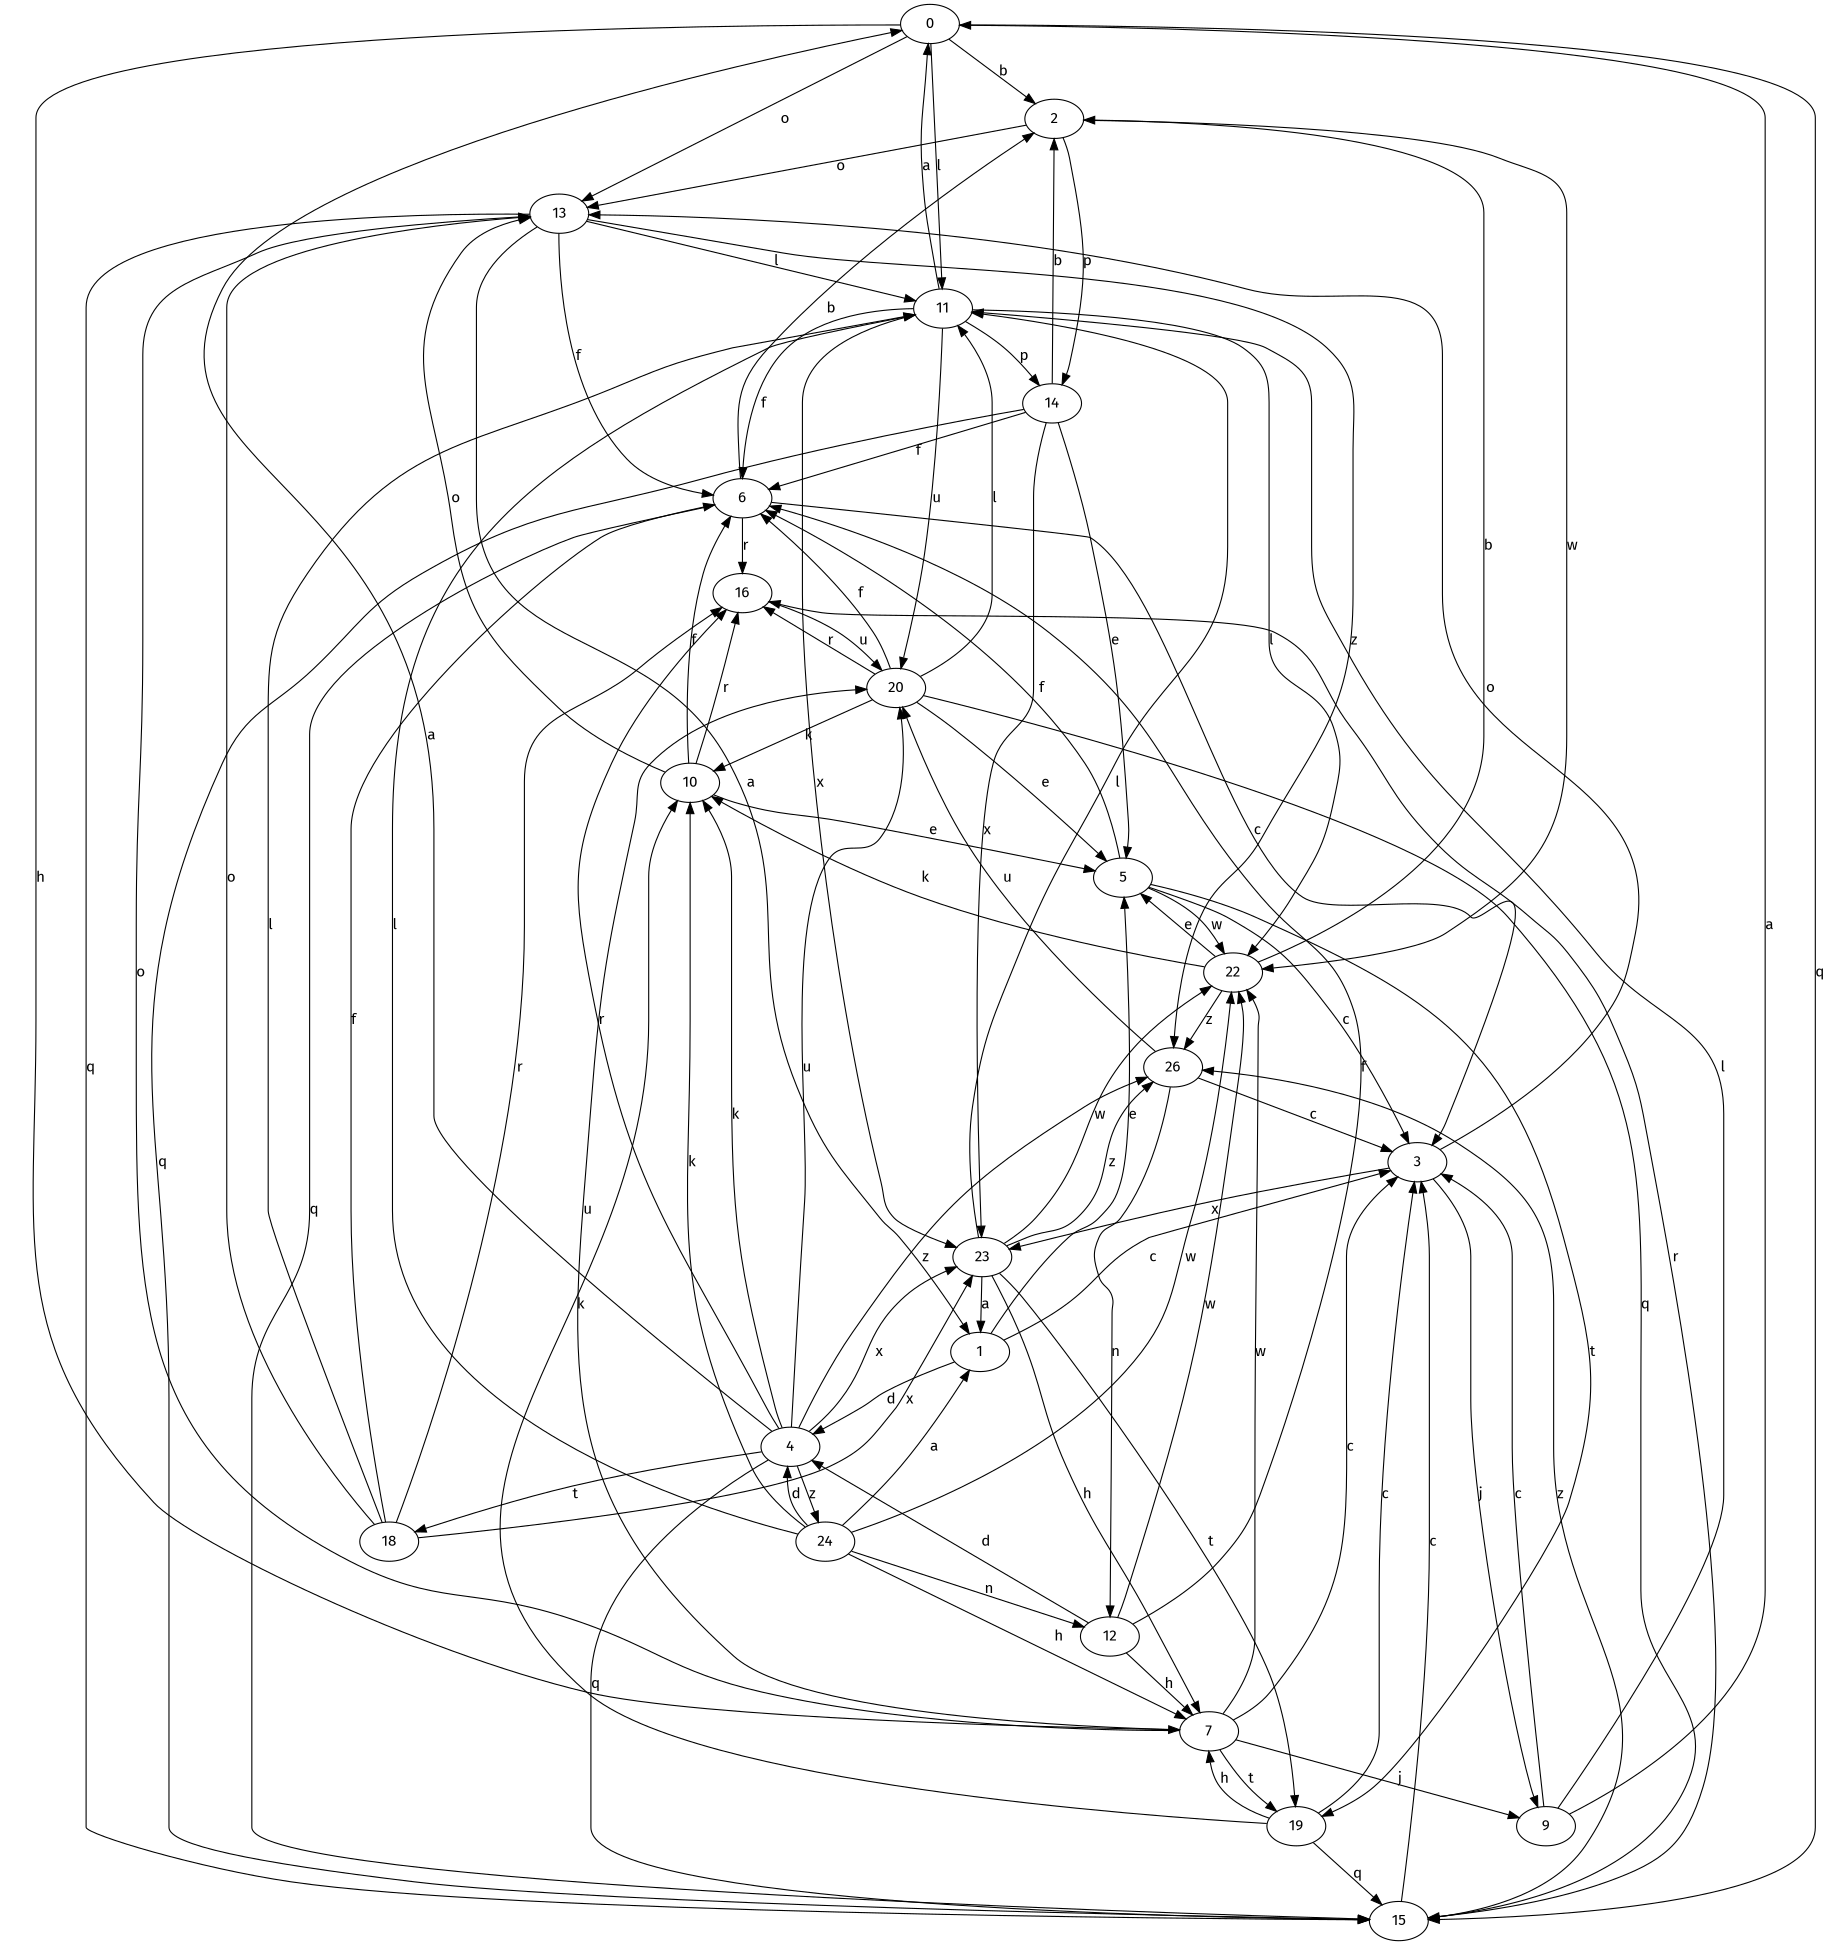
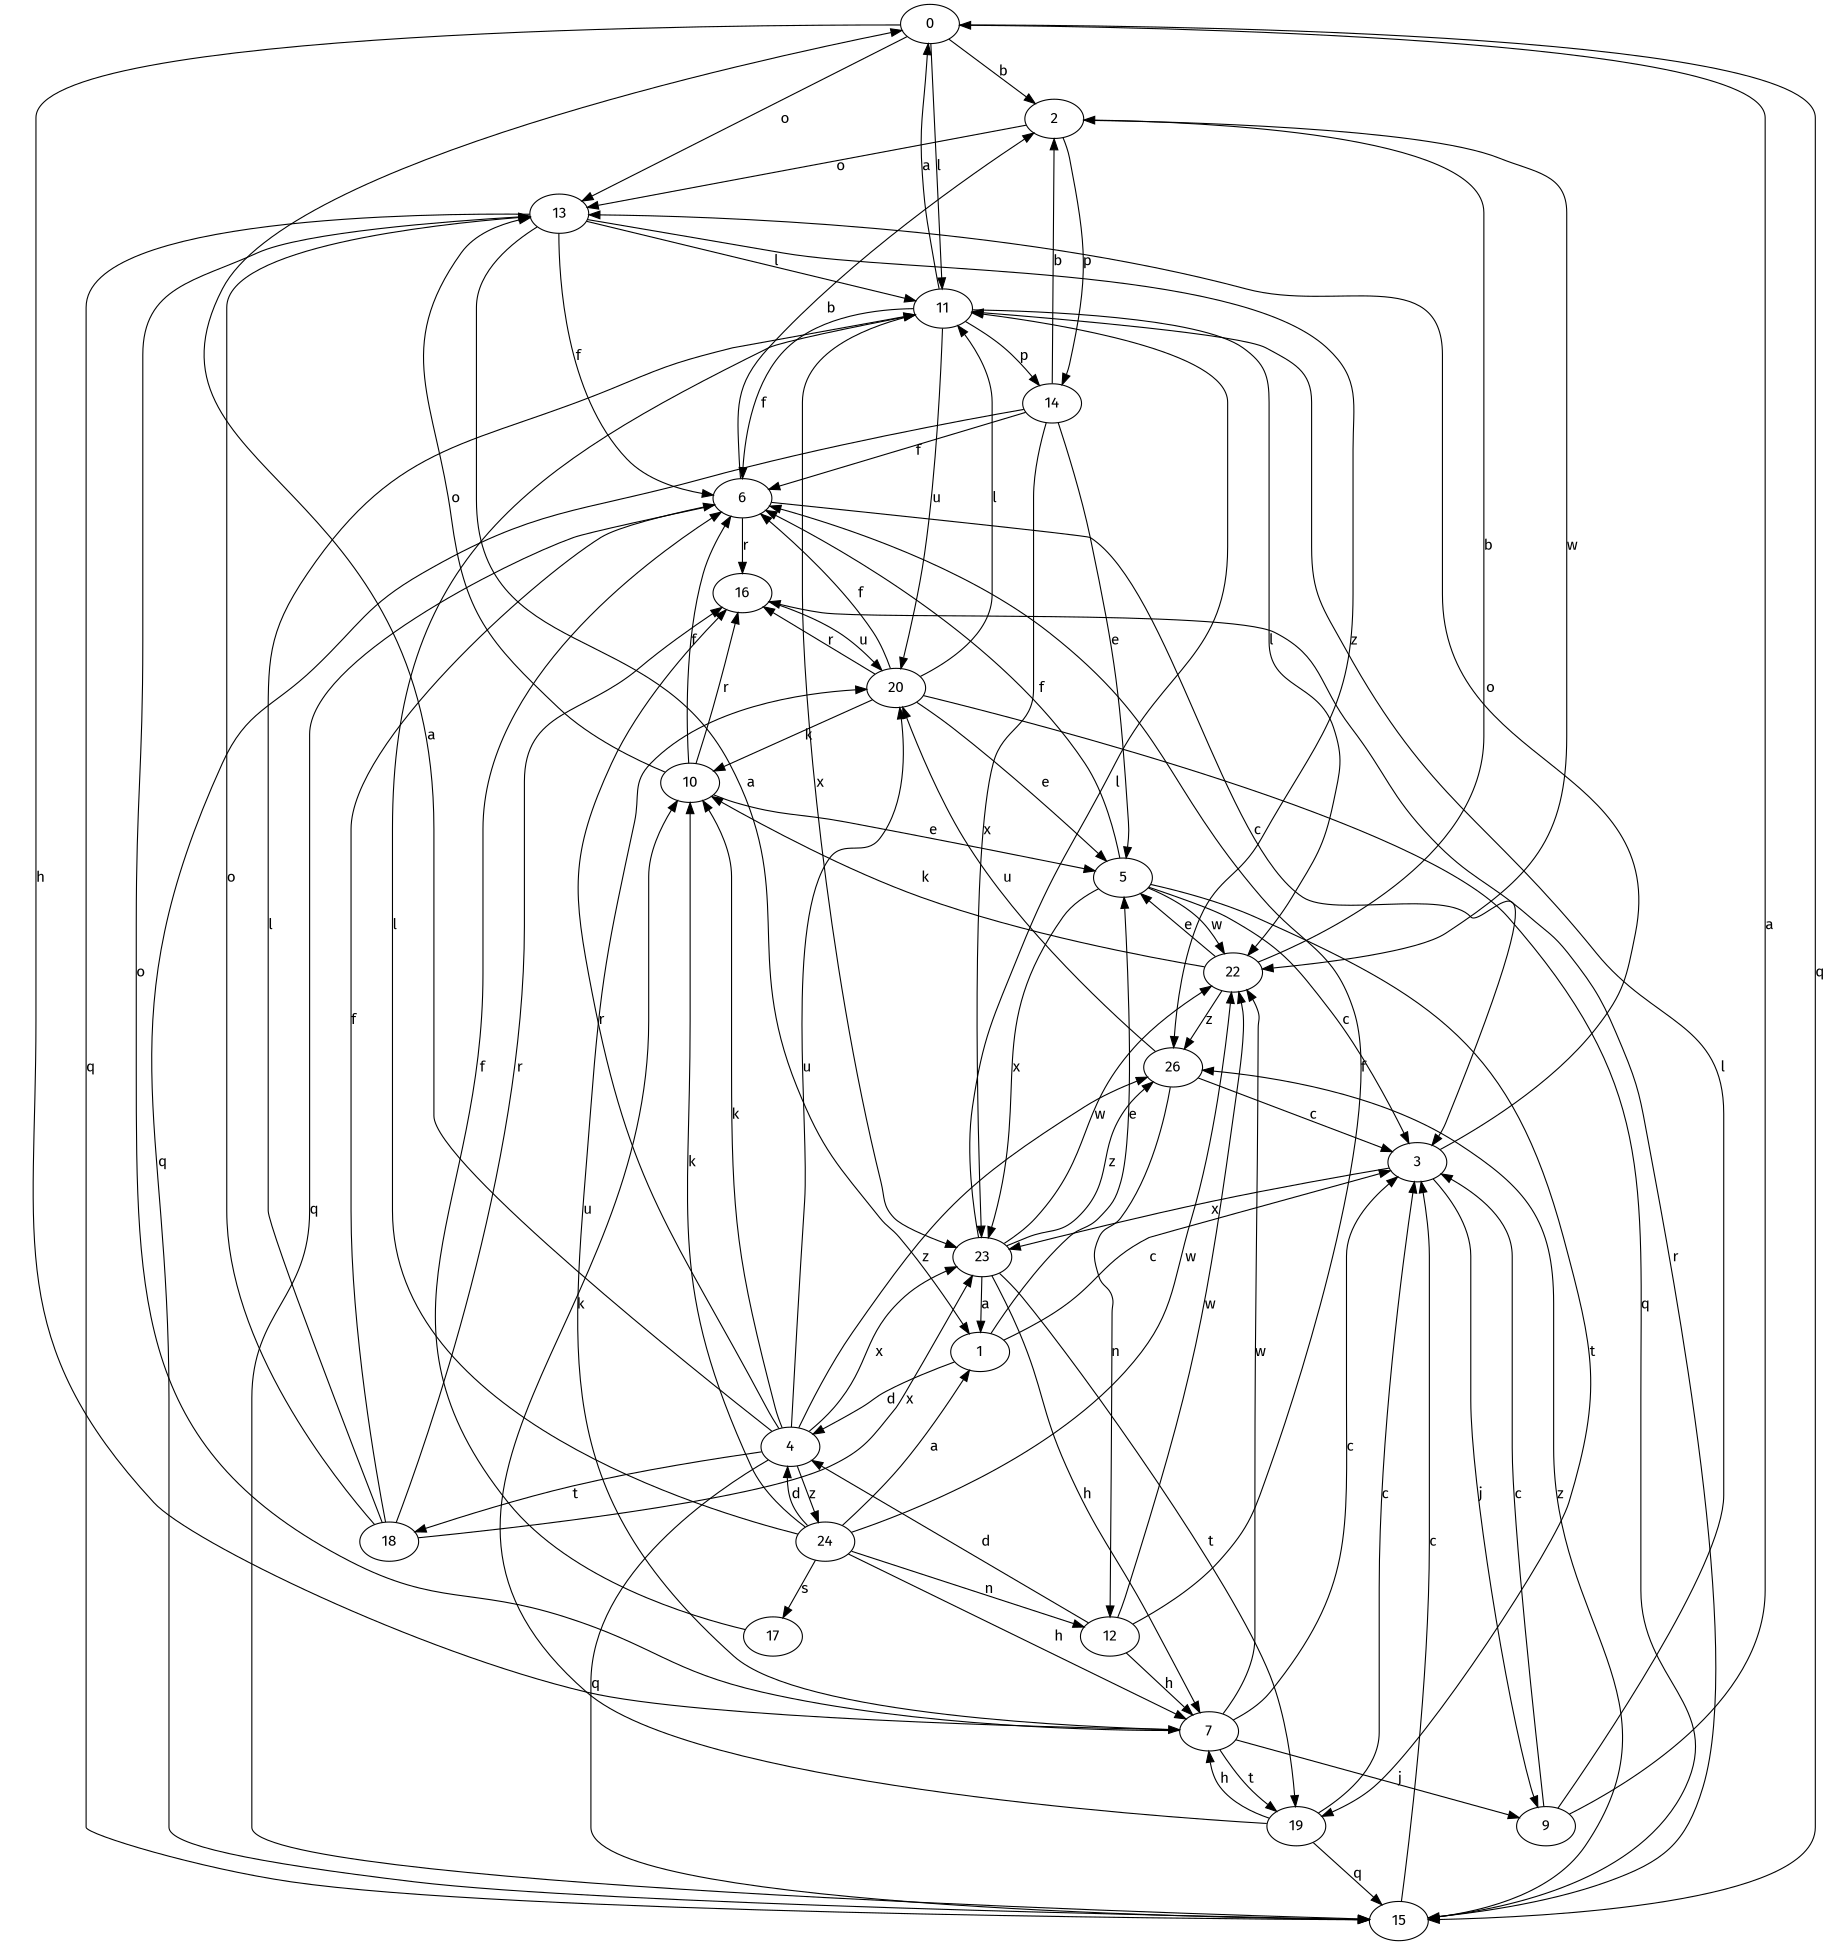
none -> (1014, 1045)
none -> (773, 1637)
